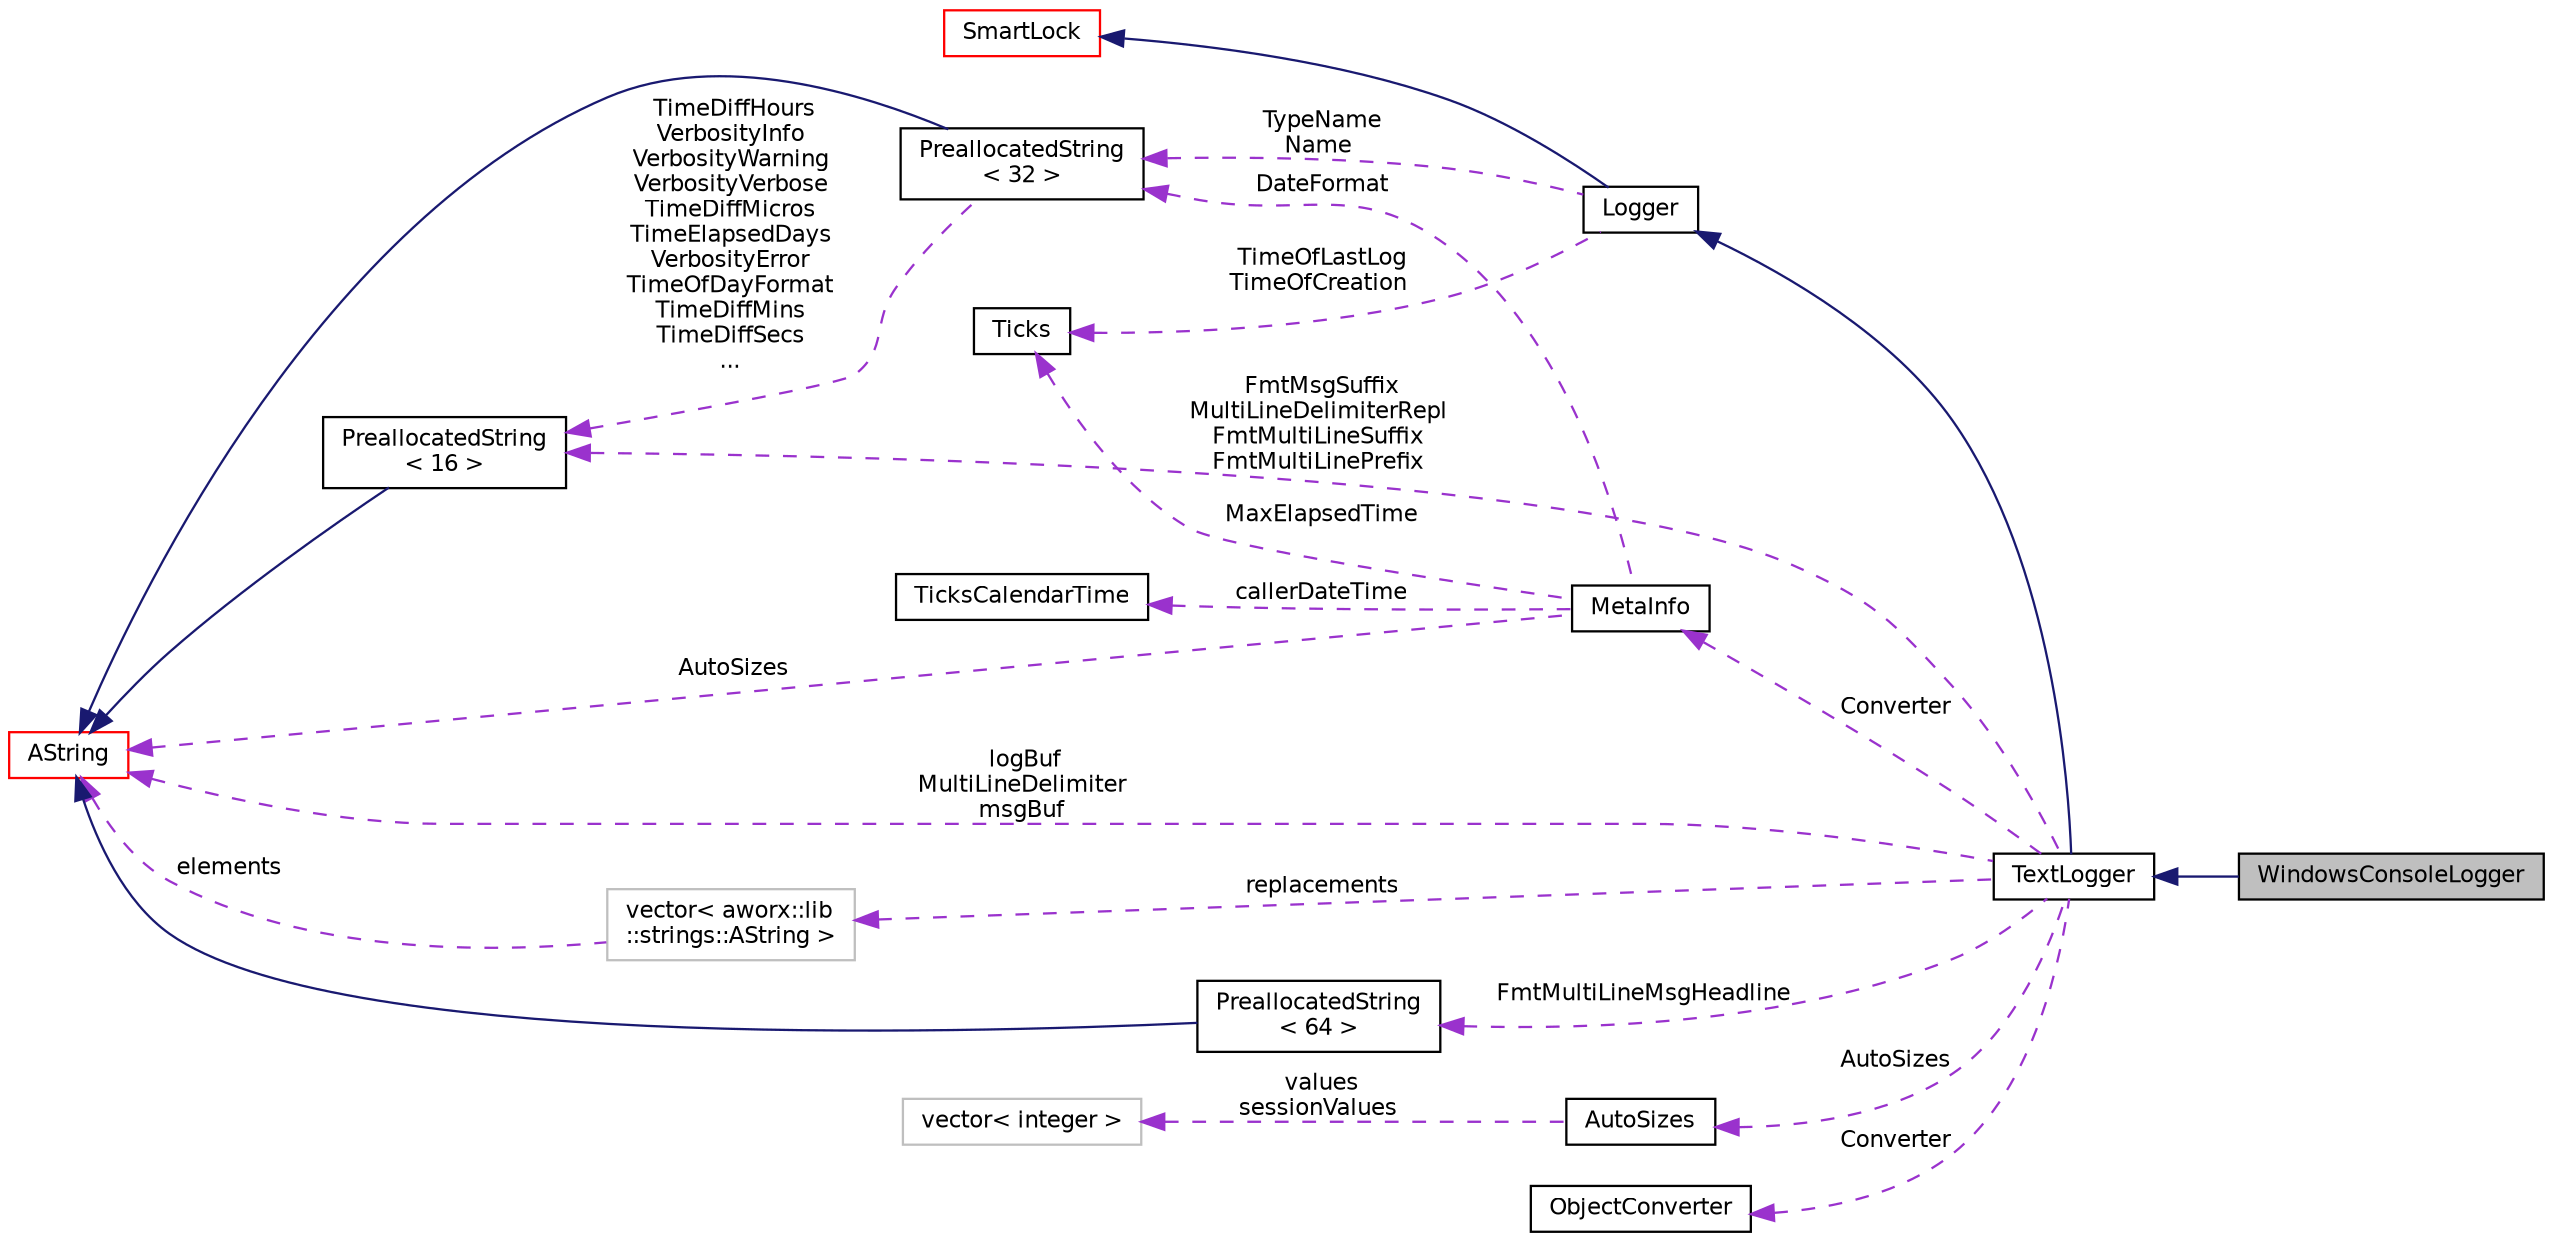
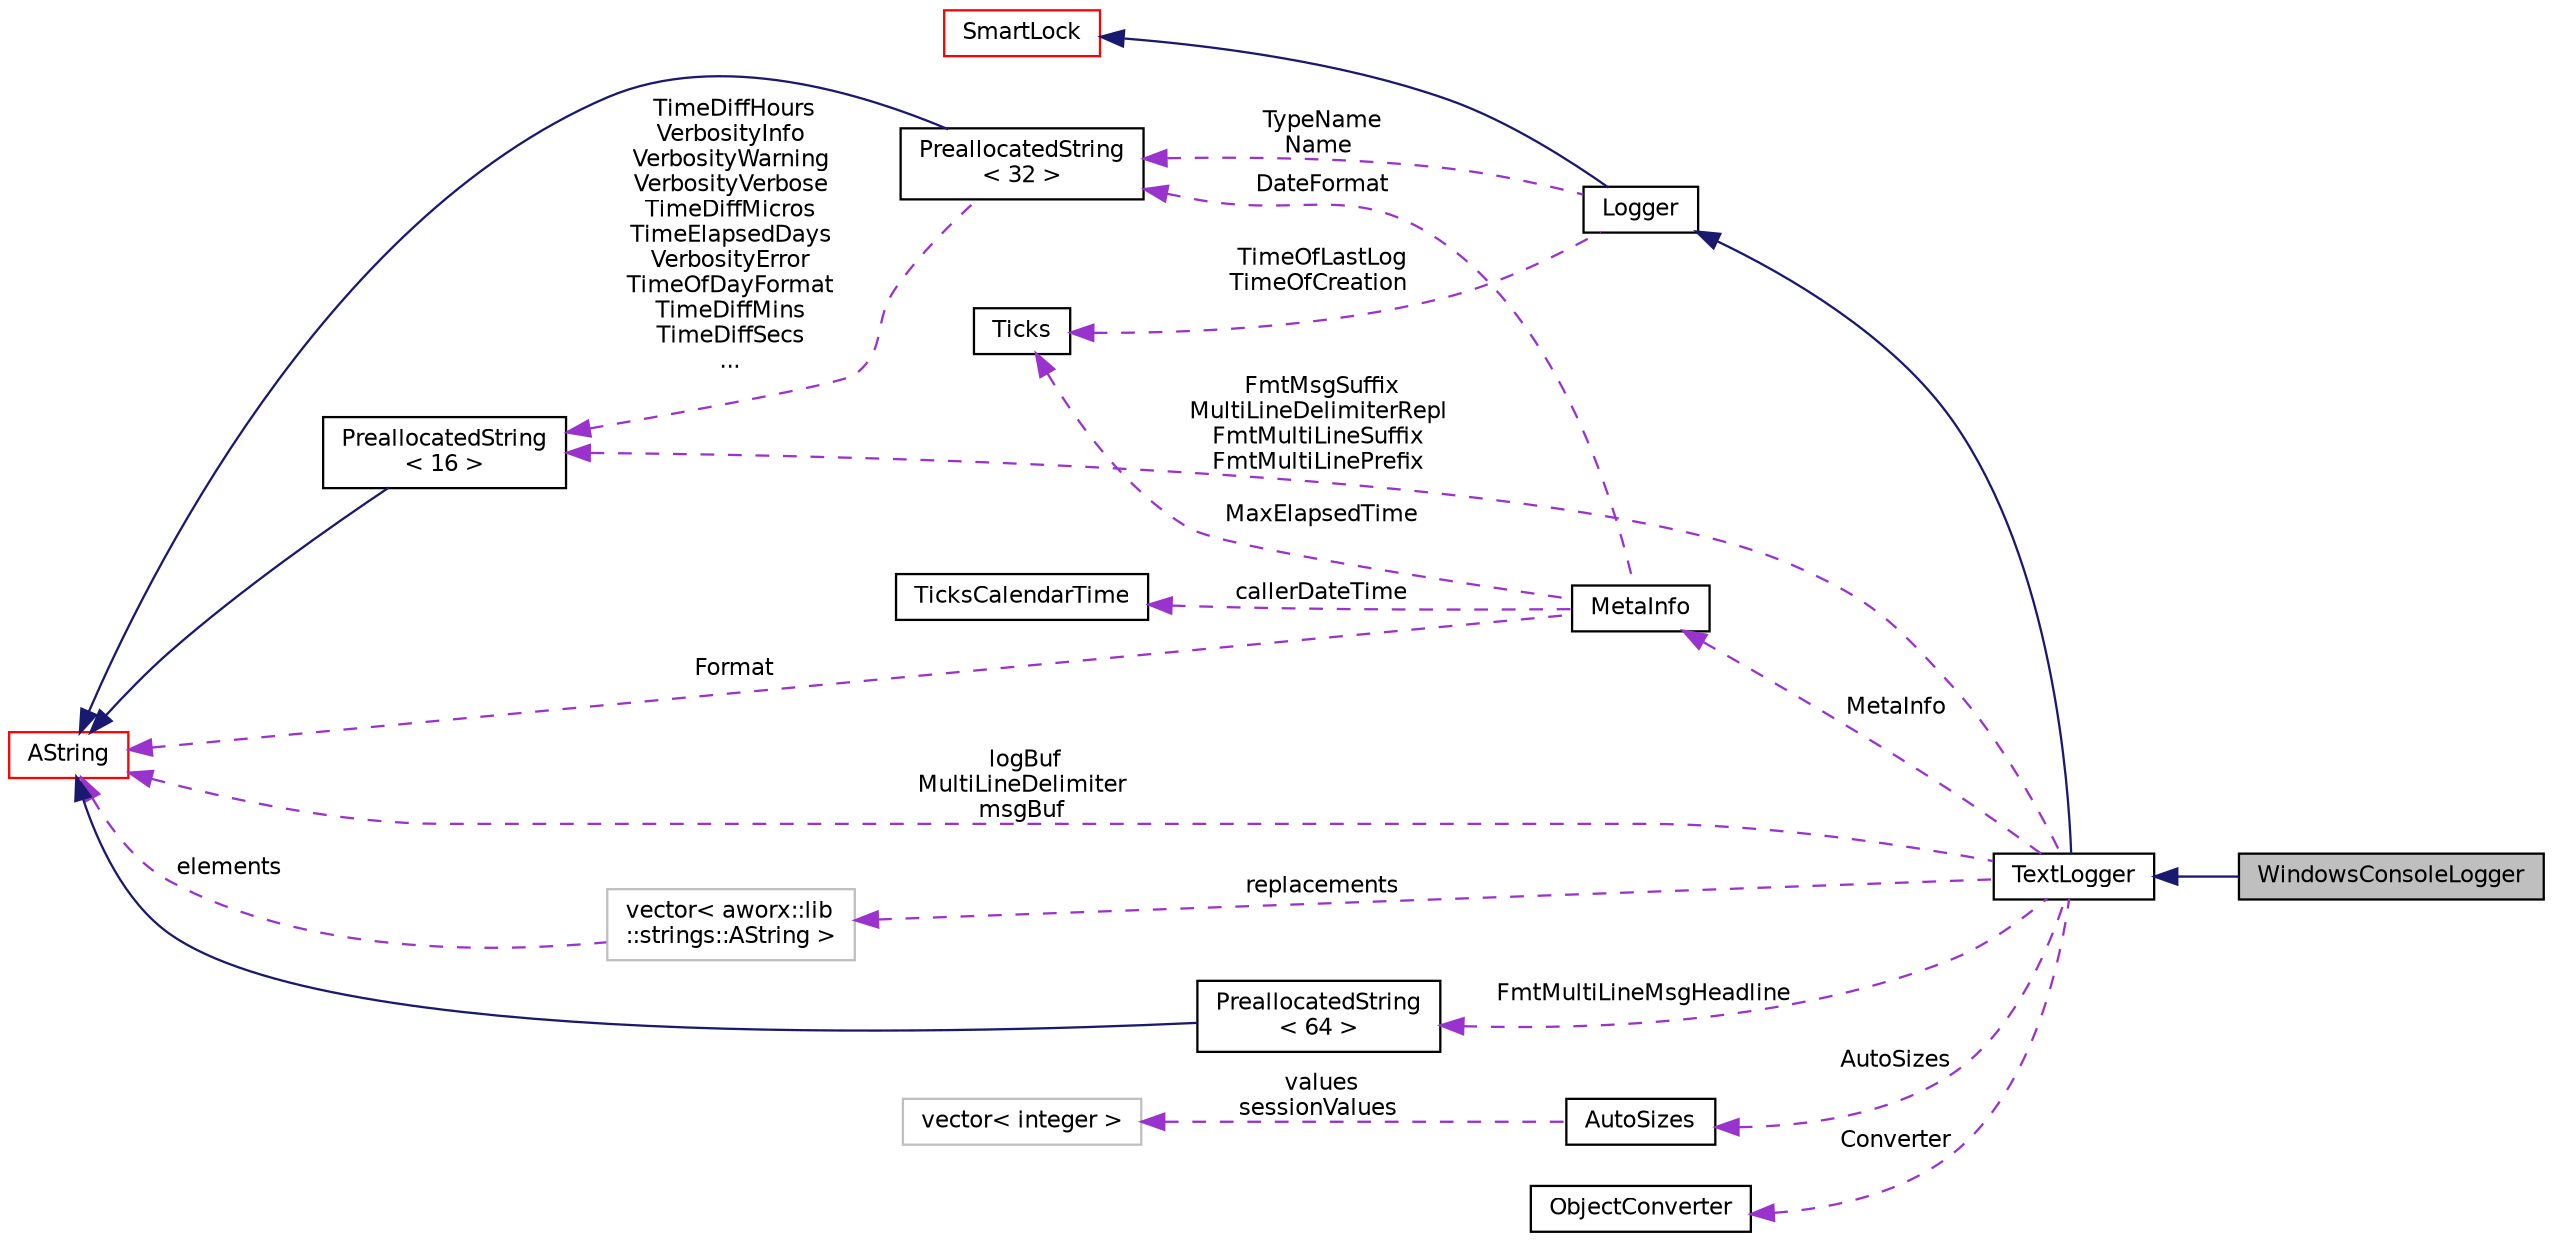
(731, 669) -> (731, 669)
(1893, 708) -> (1893, 708)
